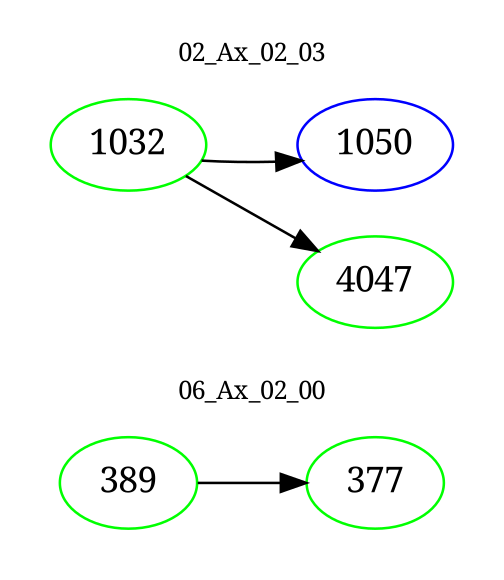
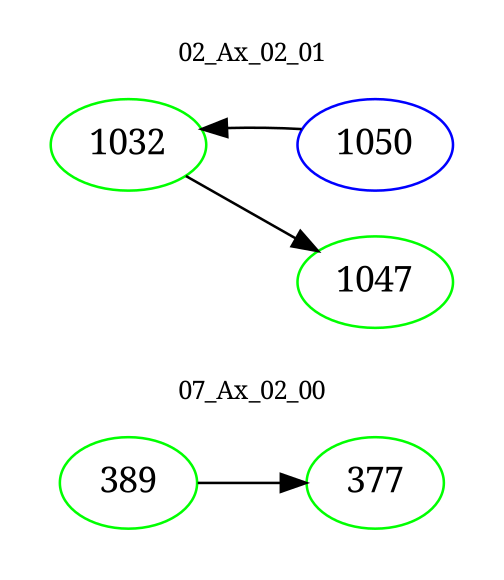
(252, 55) -> (252, 55)
(239, 162) -> (265, 128)
(375, 282) -> (375, 282)
(252, 393) -> (252, 393)
